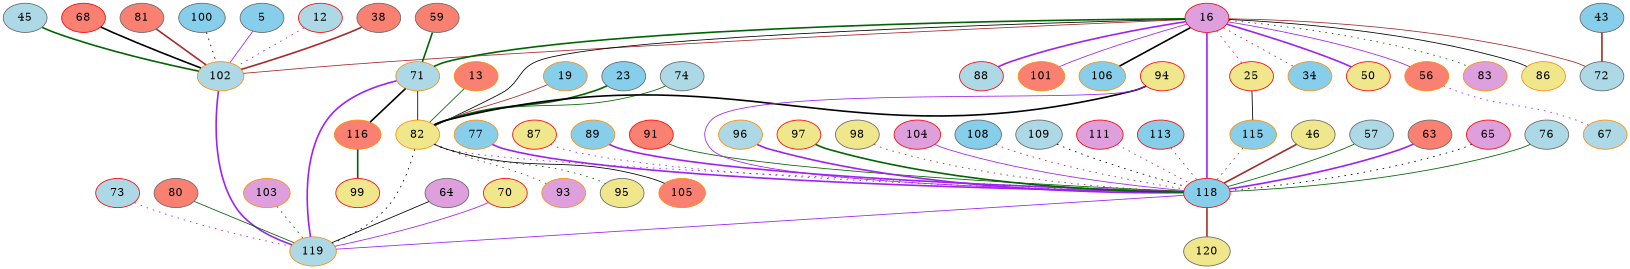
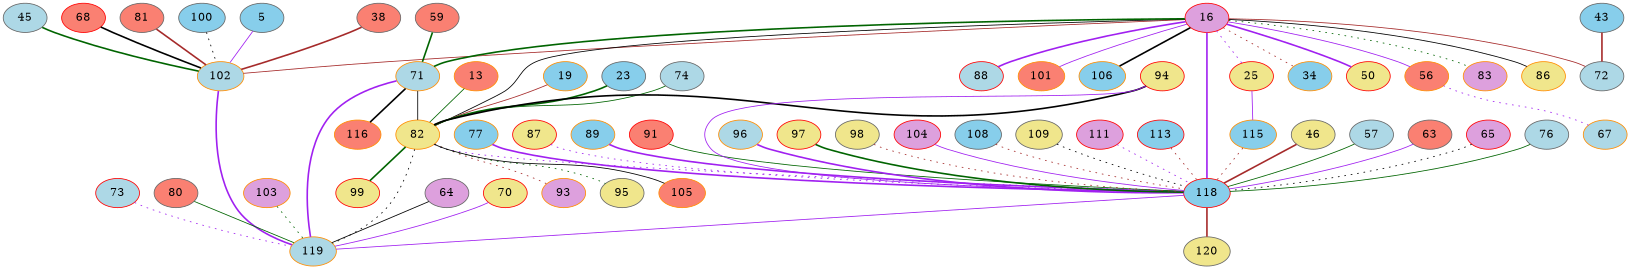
(320, 18) -> none
(1252, 106) -> (1252, 106)
(1039, 135) -> (1039, 135)
(358, 164) -> (388, 164)
(1323, 171) -> (1323, 171)
